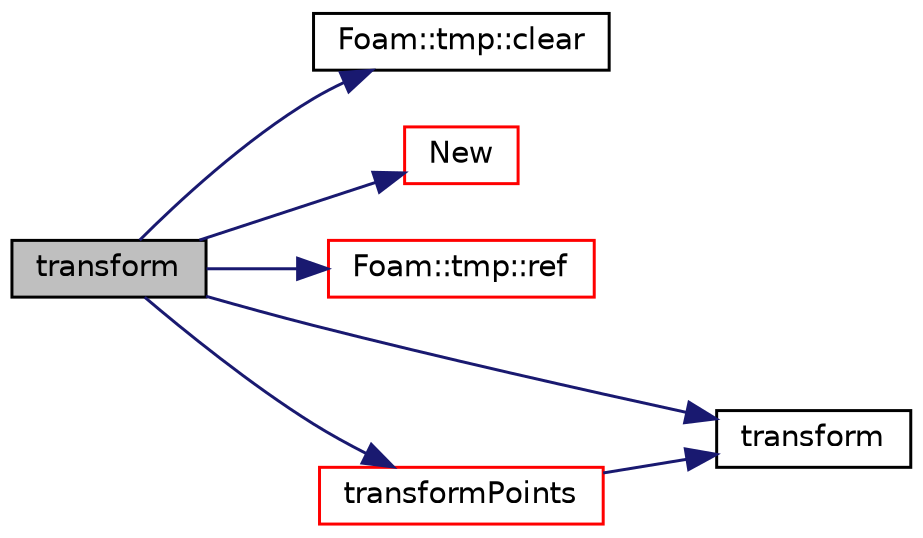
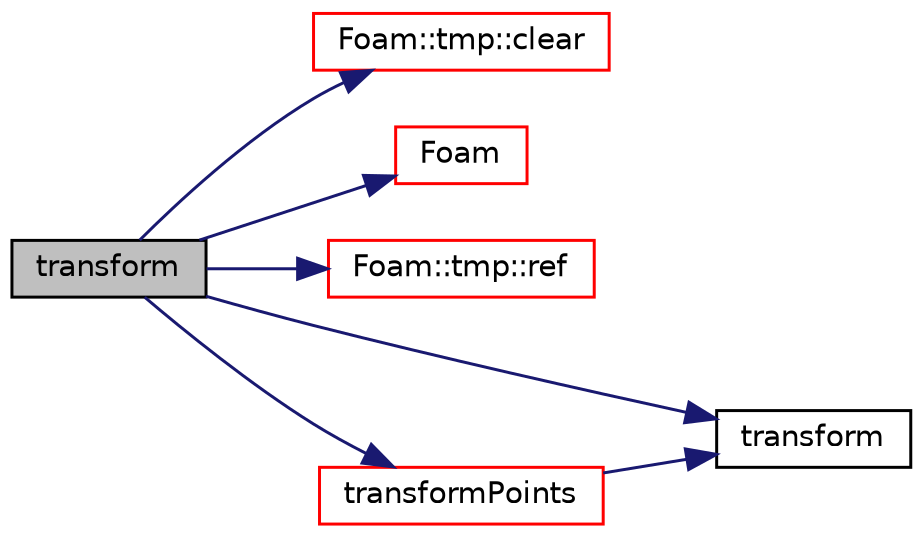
(461, 42) -> (461, 42)
(461, 155) -> (461, 155)
